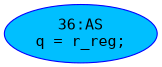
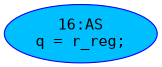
(81, 34) -> (81, 34)
